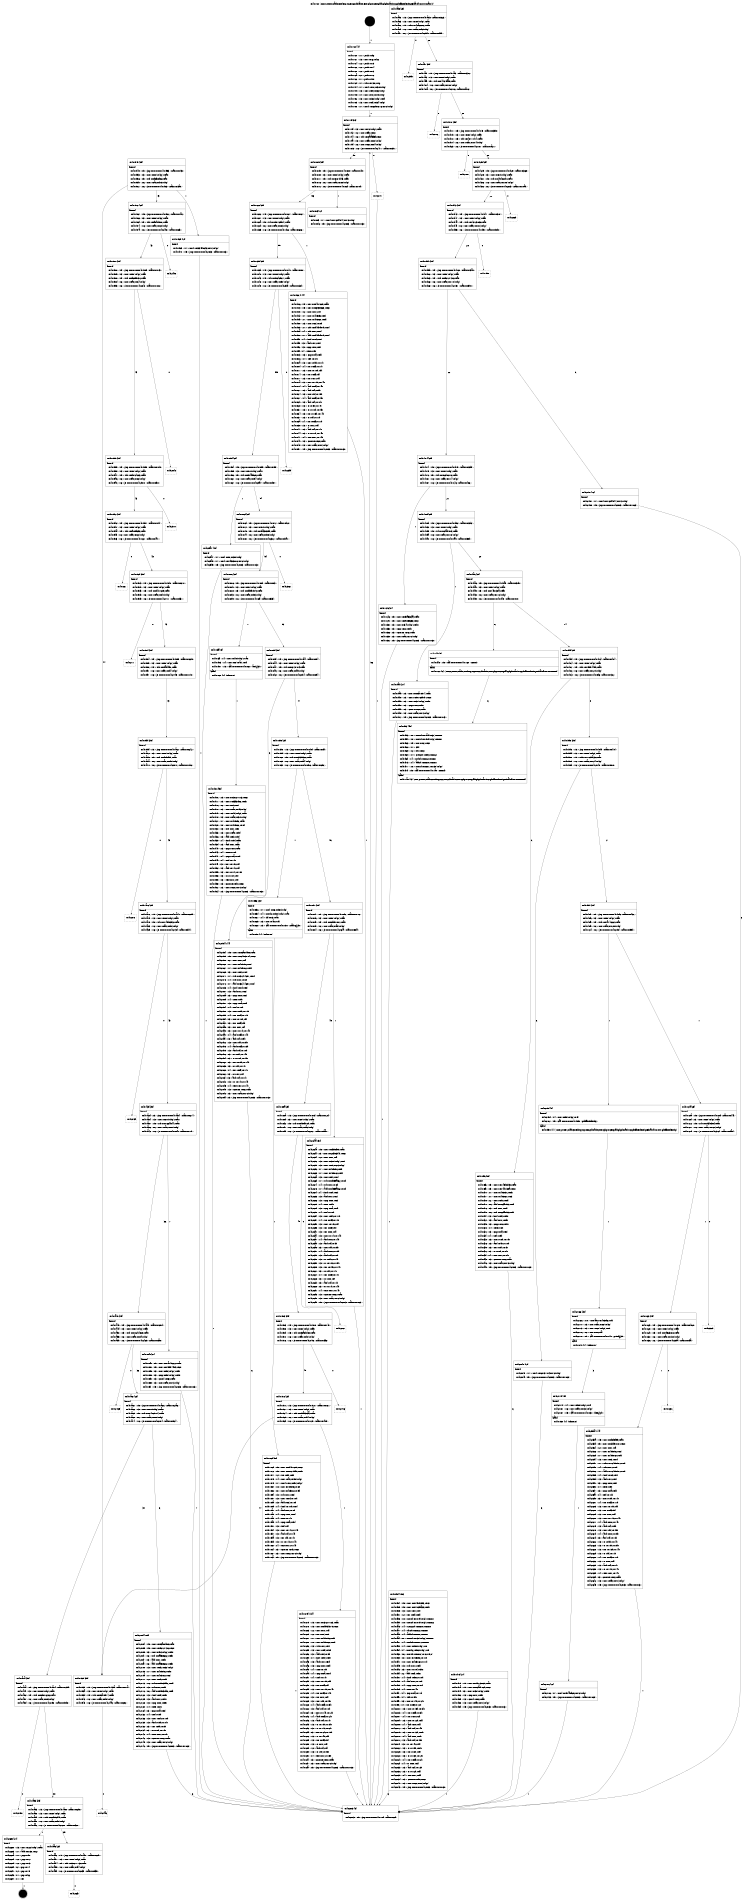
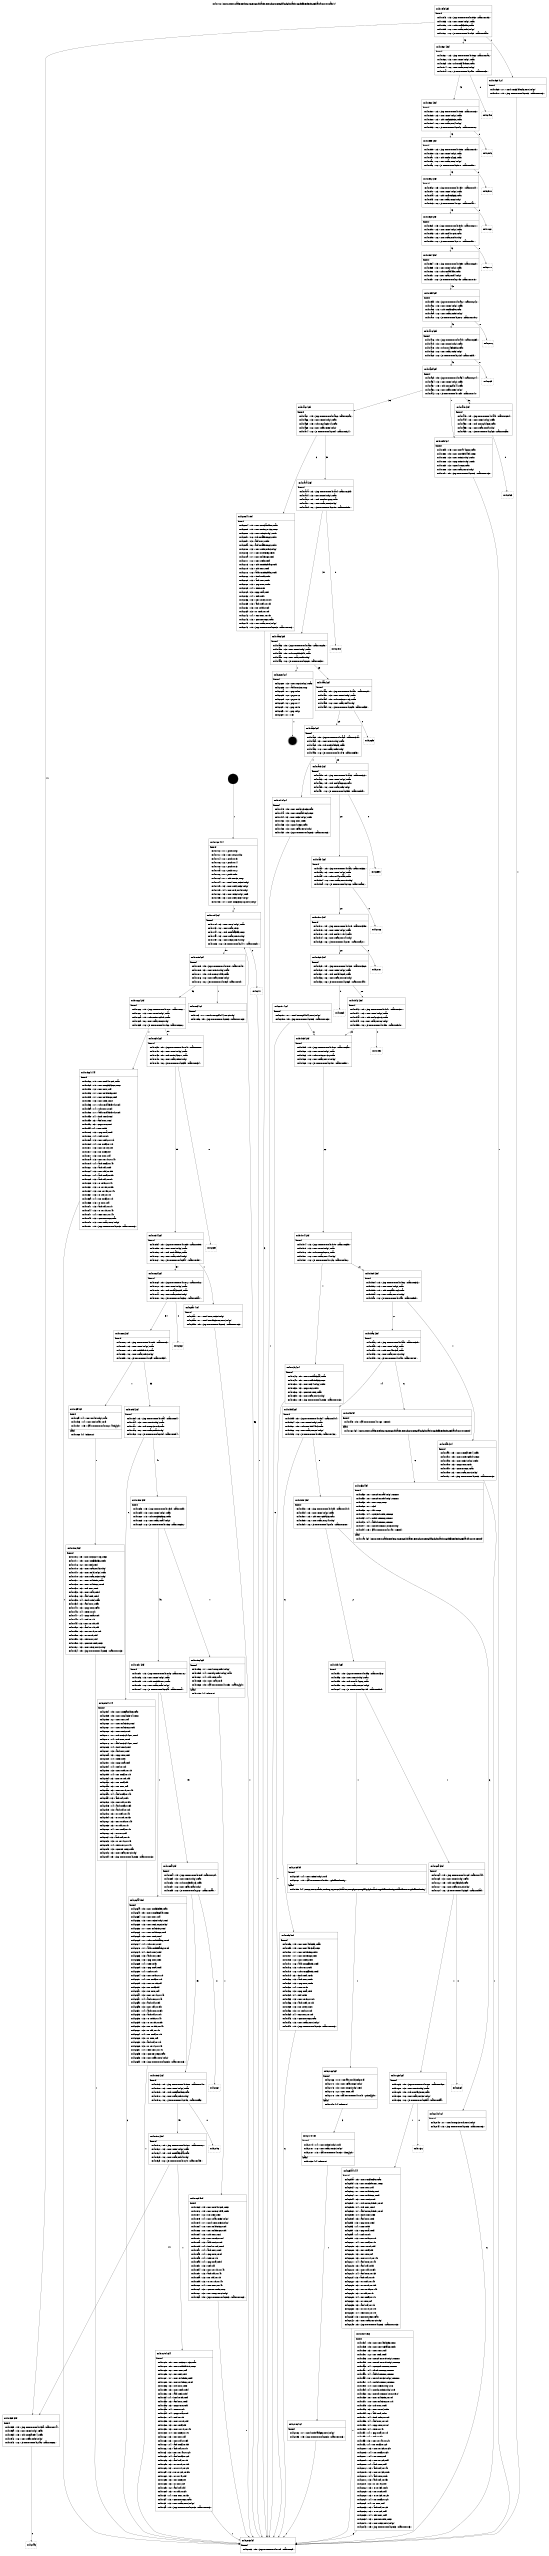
(530, 389) -> (311, 1029)
none -> (333, 741)
(132, 1369) -> (389, 400)
